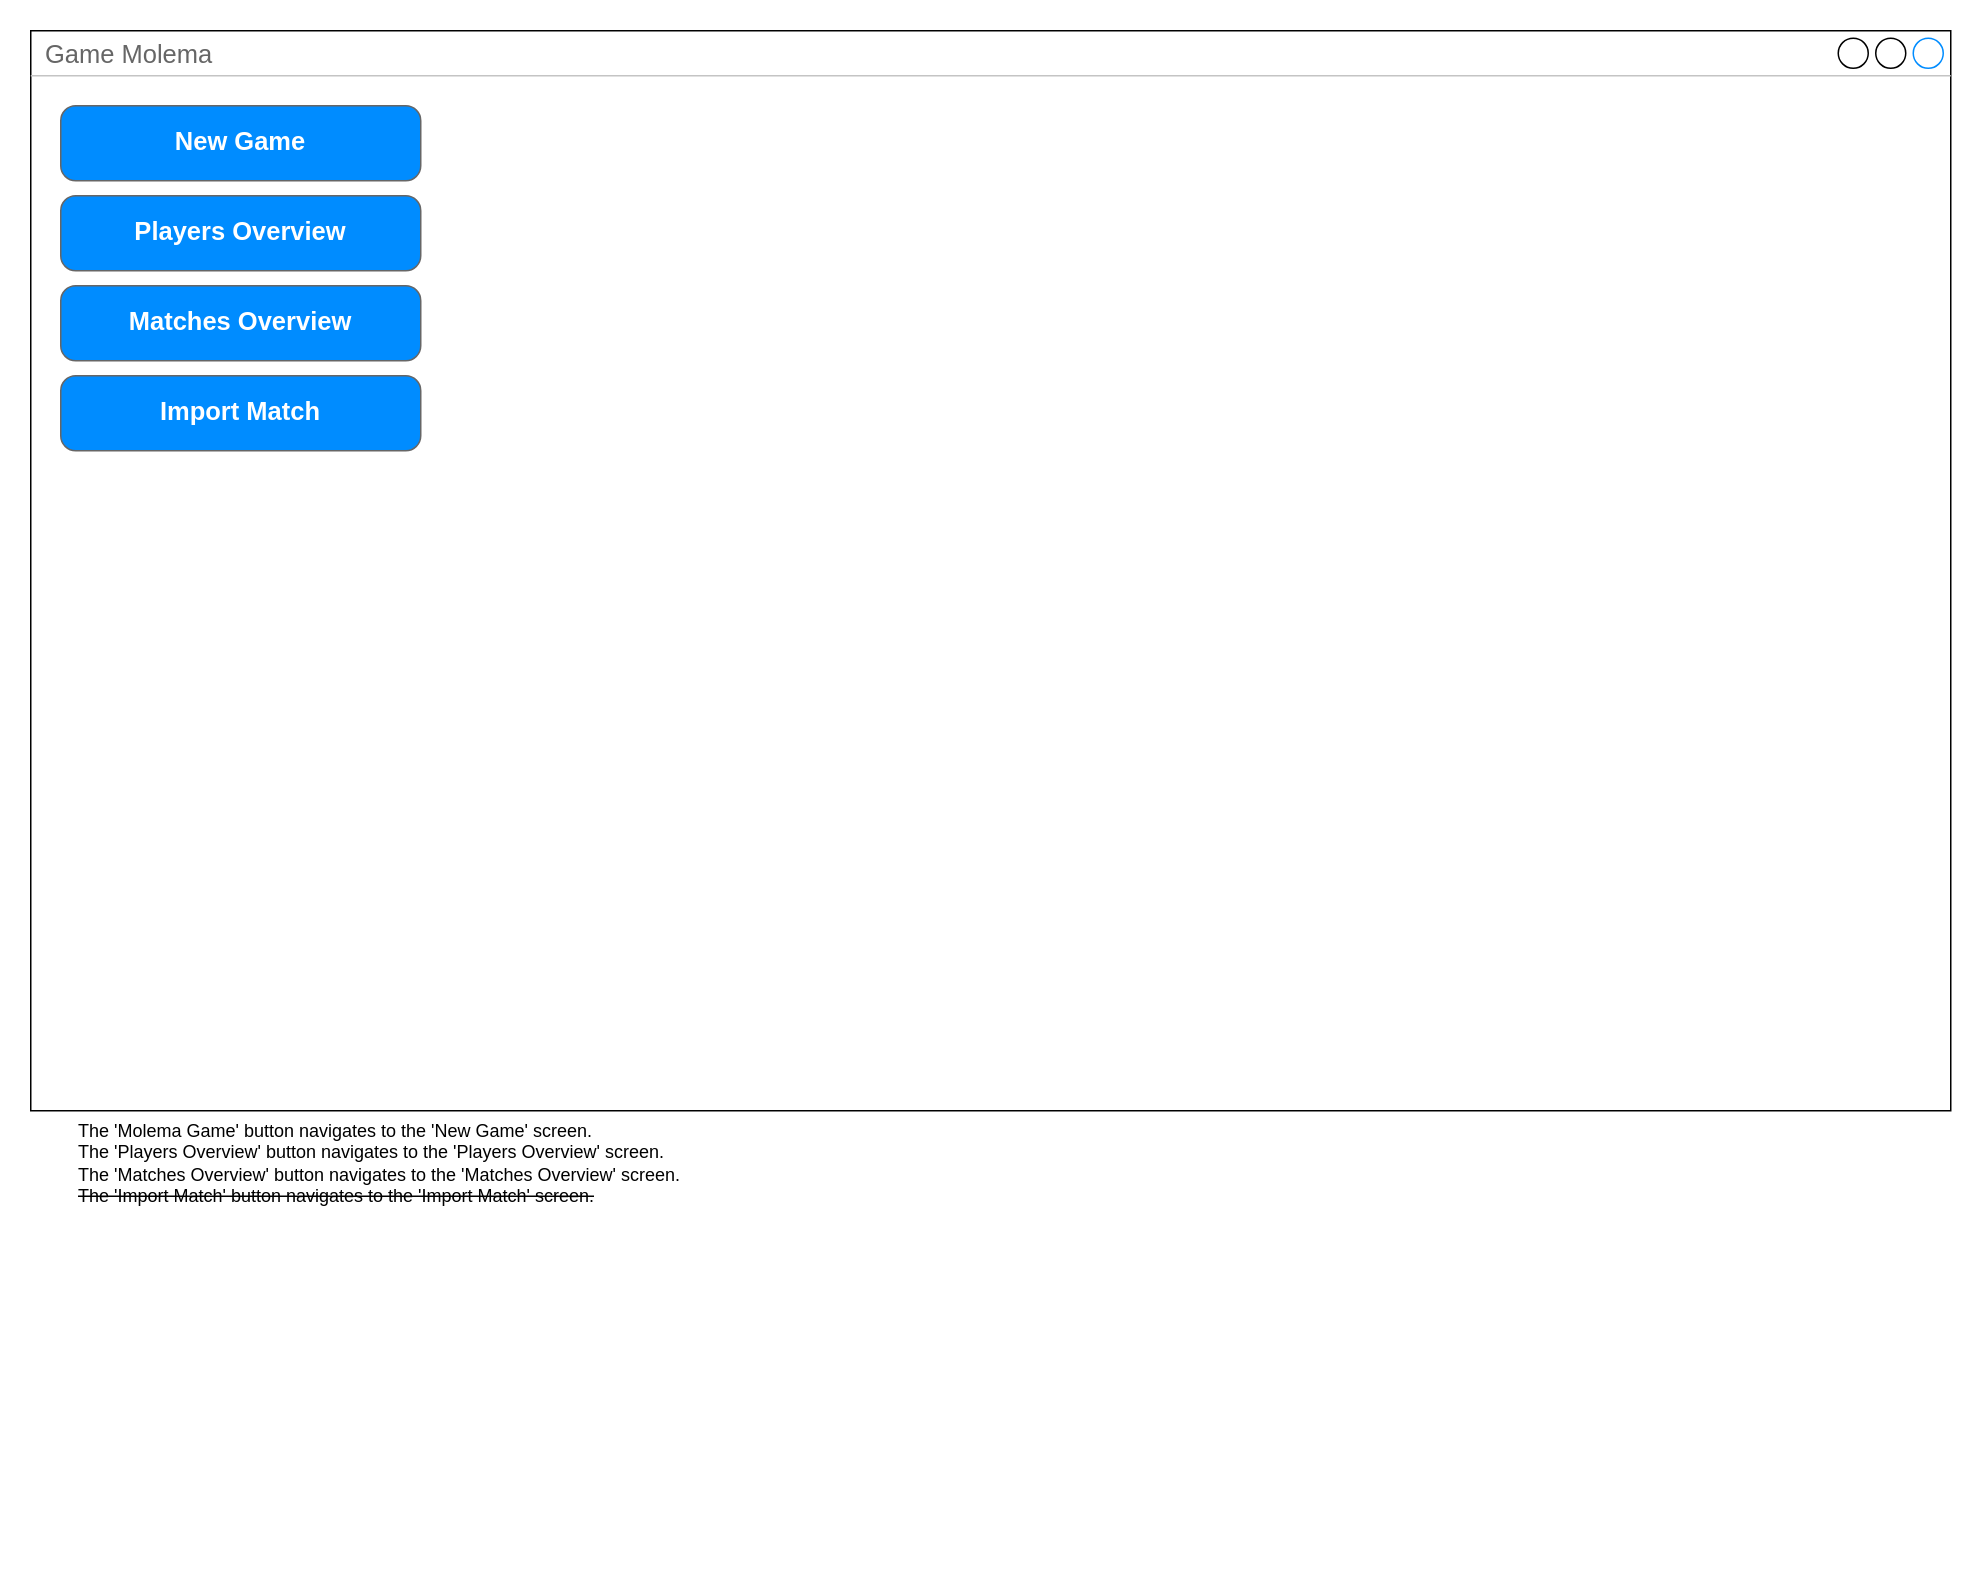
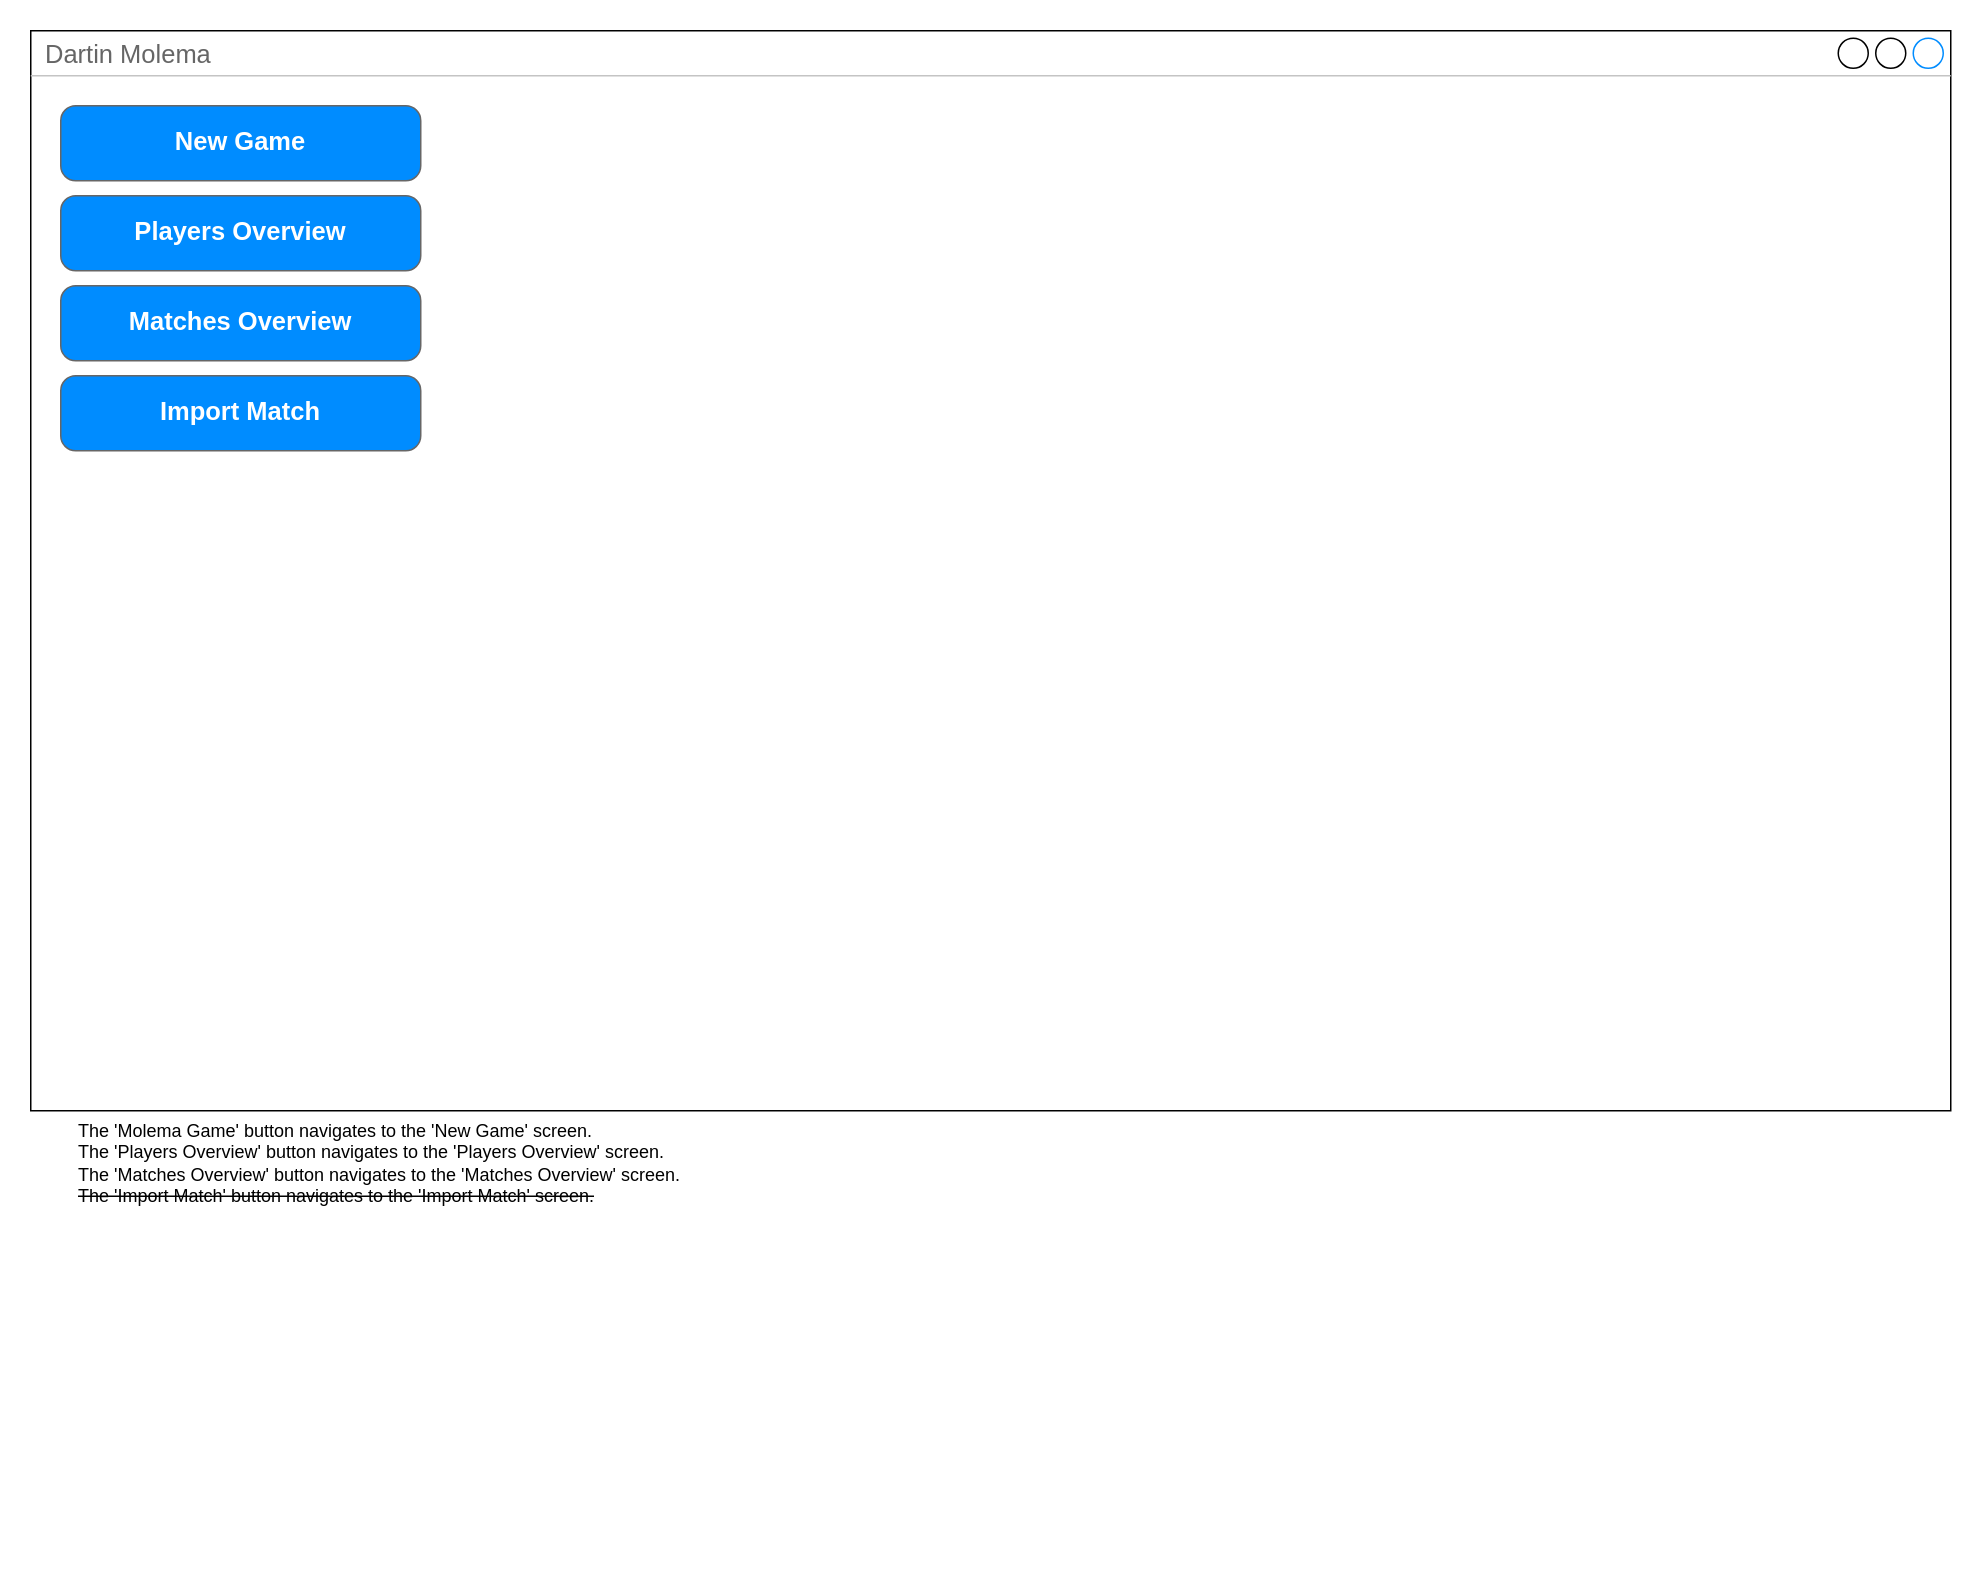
(118, 57) -> (129, 57)
